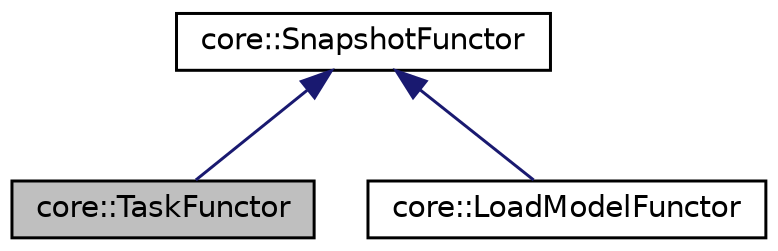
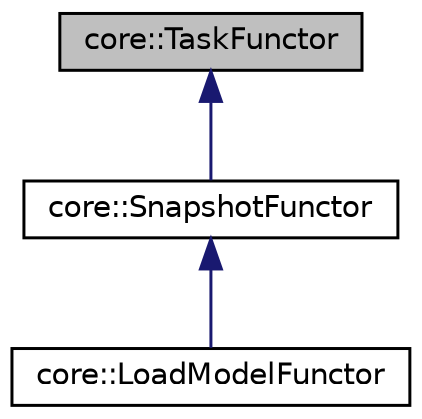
(251, 135) -> (211, 141)
